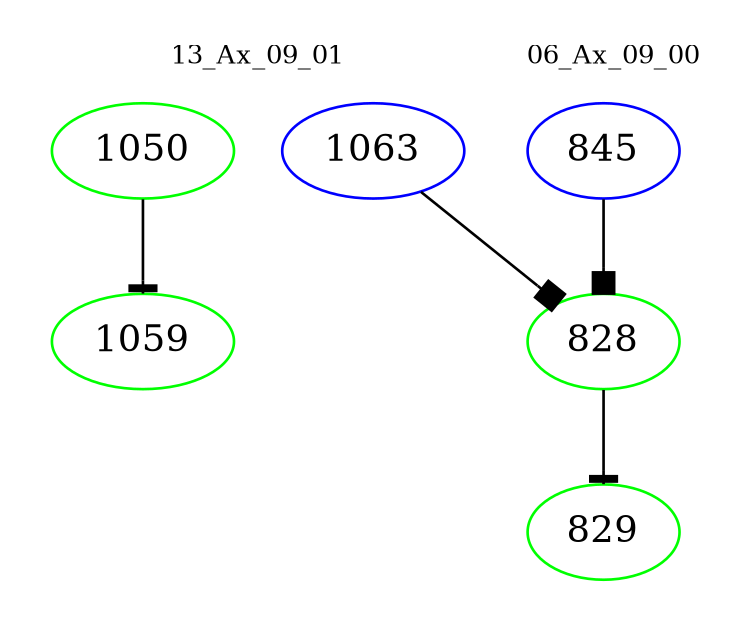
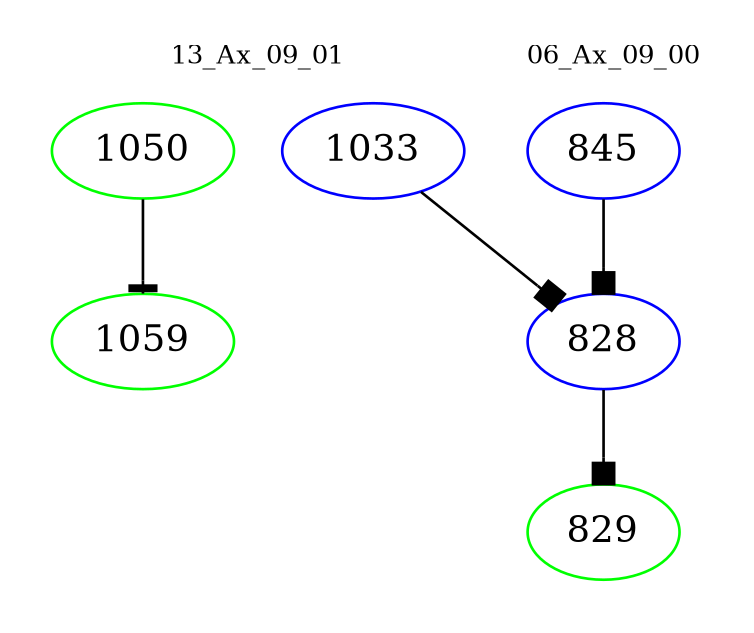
(373, 151) -> (373, 151)
(604, 341) -> (604, 341)
(604, 430) -> (604, 424)
